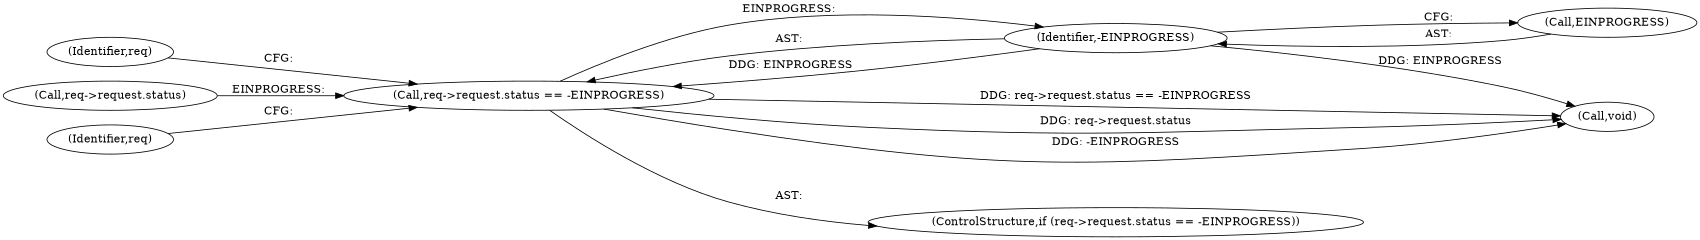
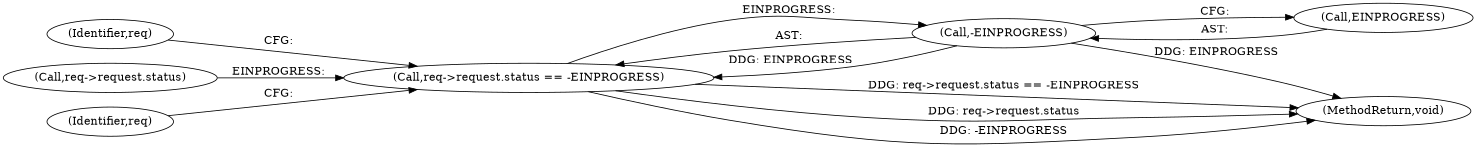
(1116, 38) -> (1004, 33)
(1607, 117) -> (1383, 111)
(1116, 222) -> none
